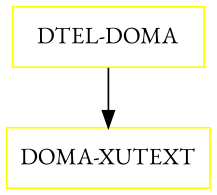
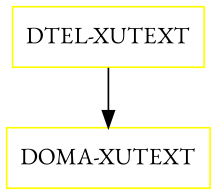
(108, 37) -> (108, 37)
